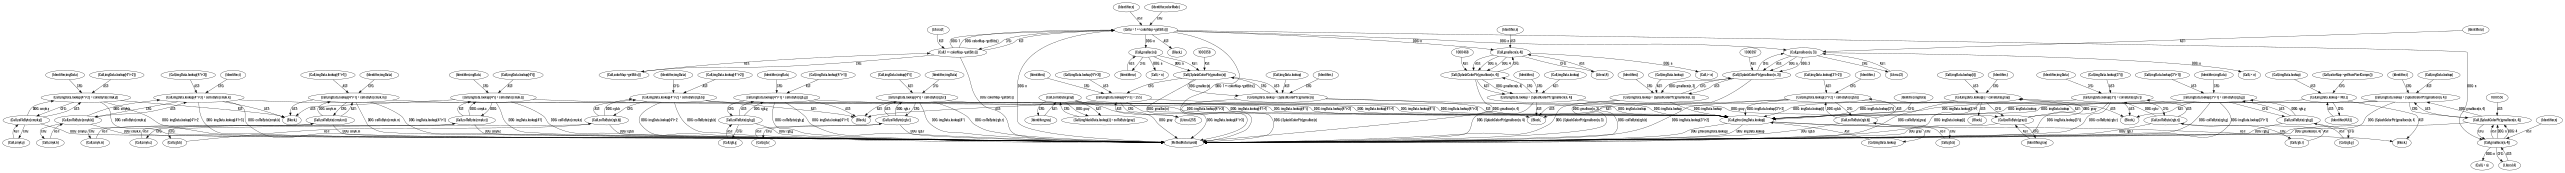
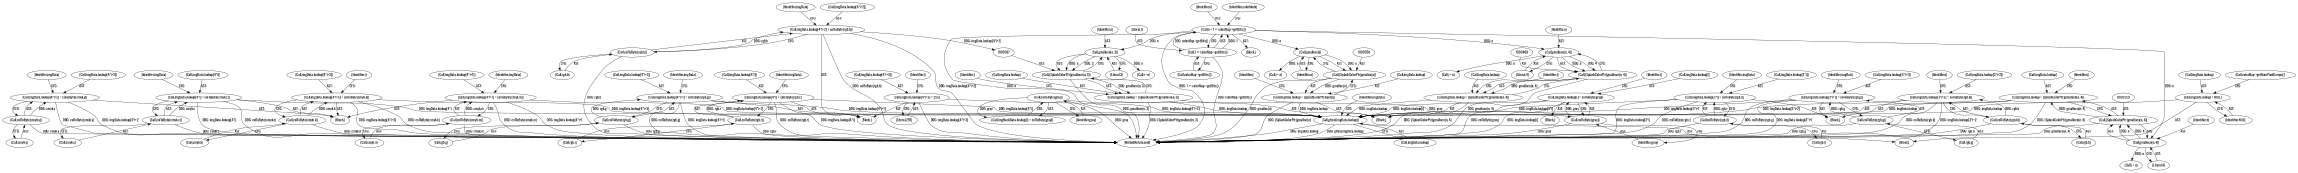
(1155, 83) -> (1325, 67)
(1281, 98) -> (1304, 98)
(1216, 104) -> (927, 37)
(494, 109) -> (157, 109)
